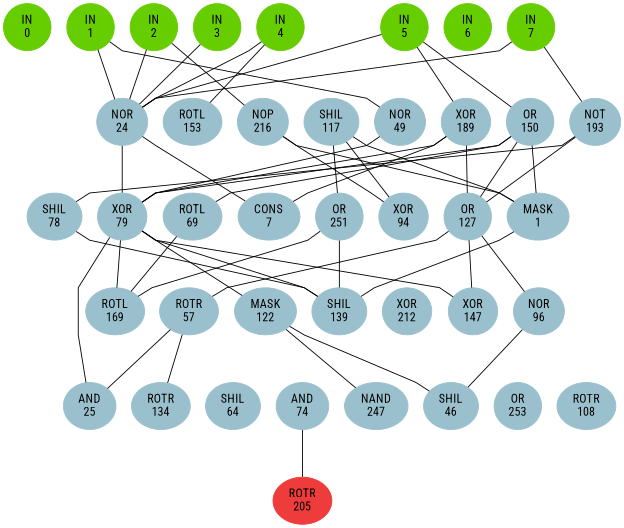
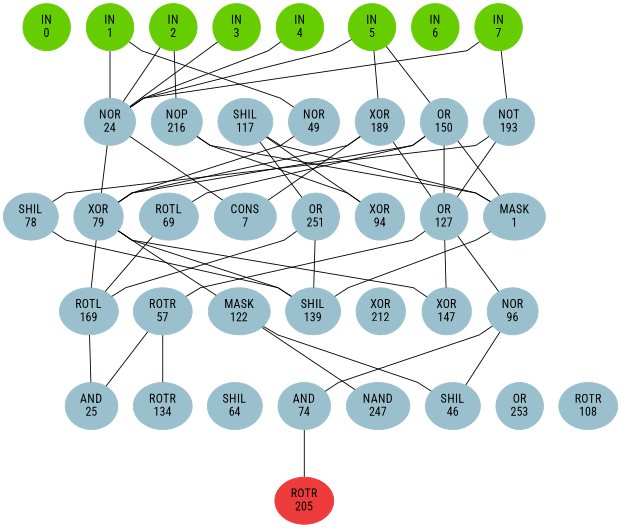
(193, 122) -> none
(78, 306) -> (90, 359)
none -> (409, 359)
